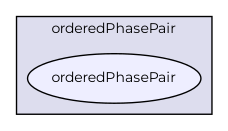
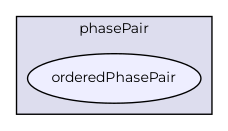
(114, 30) -> (114, 30)
